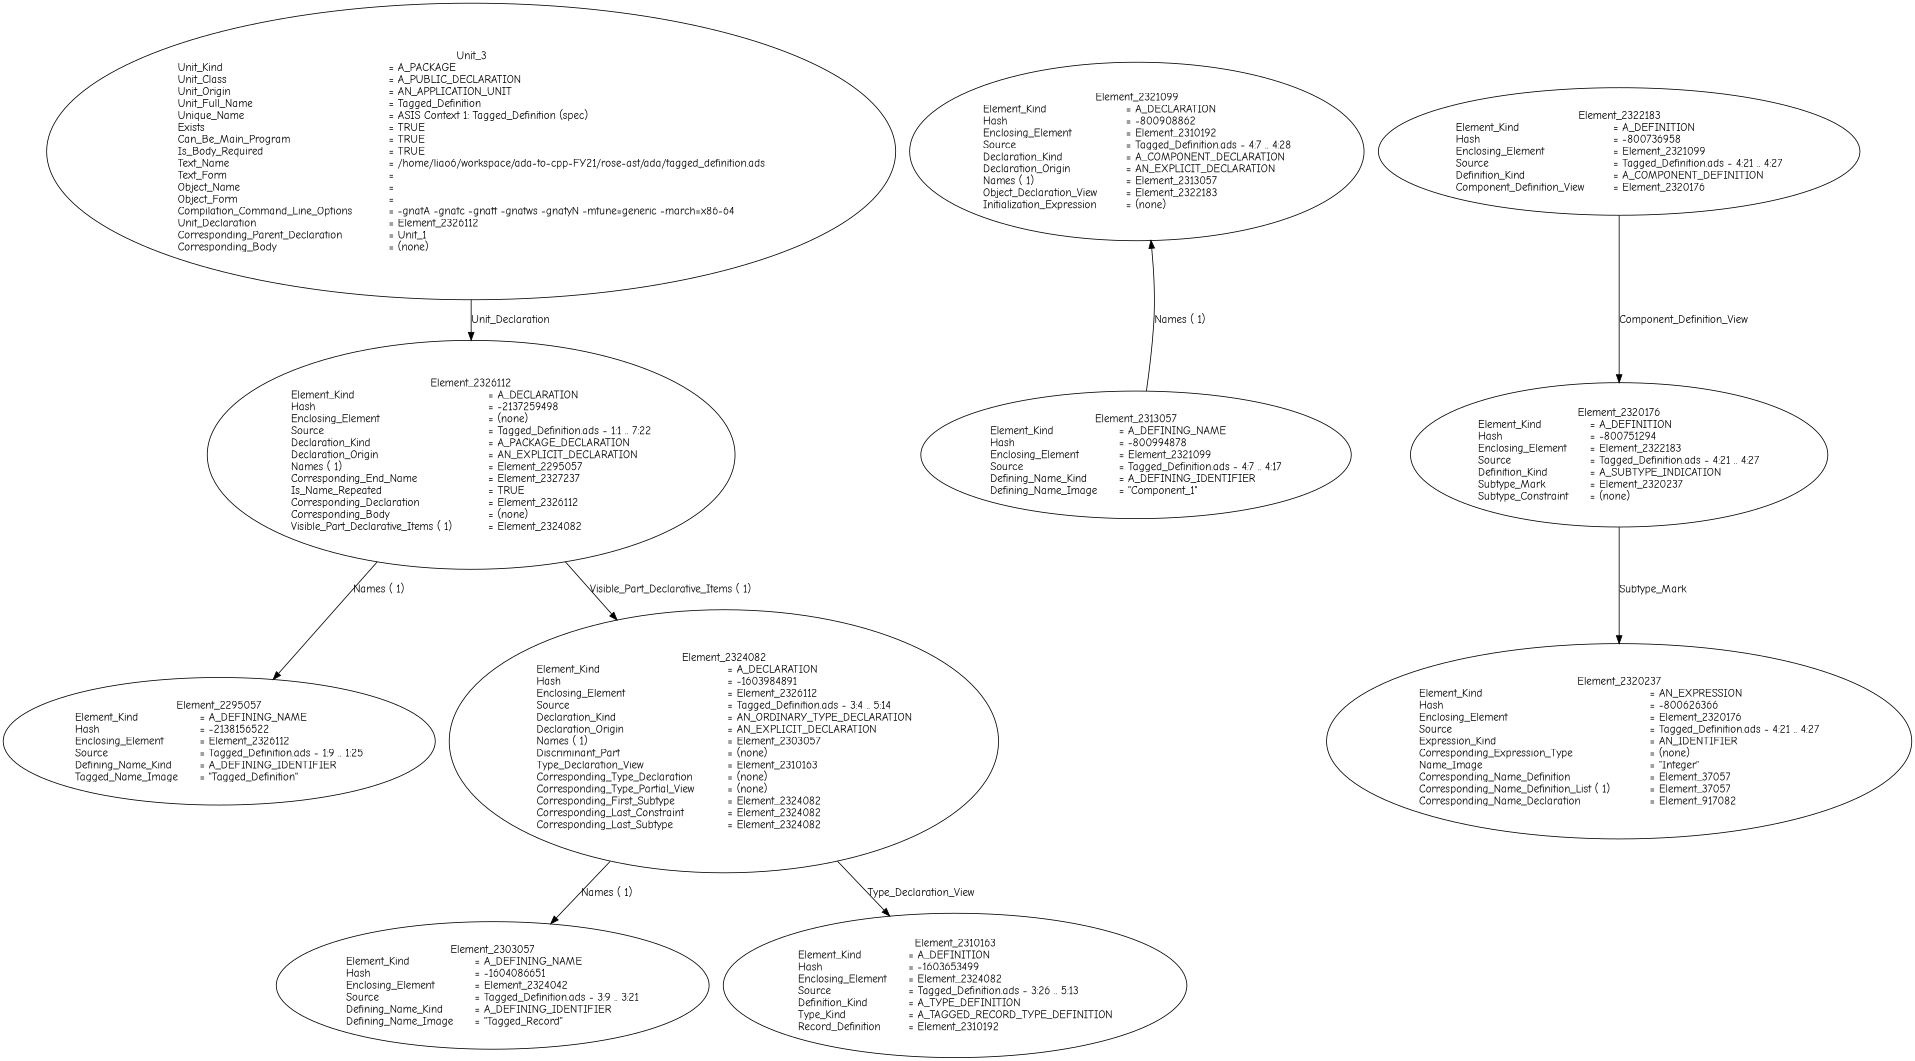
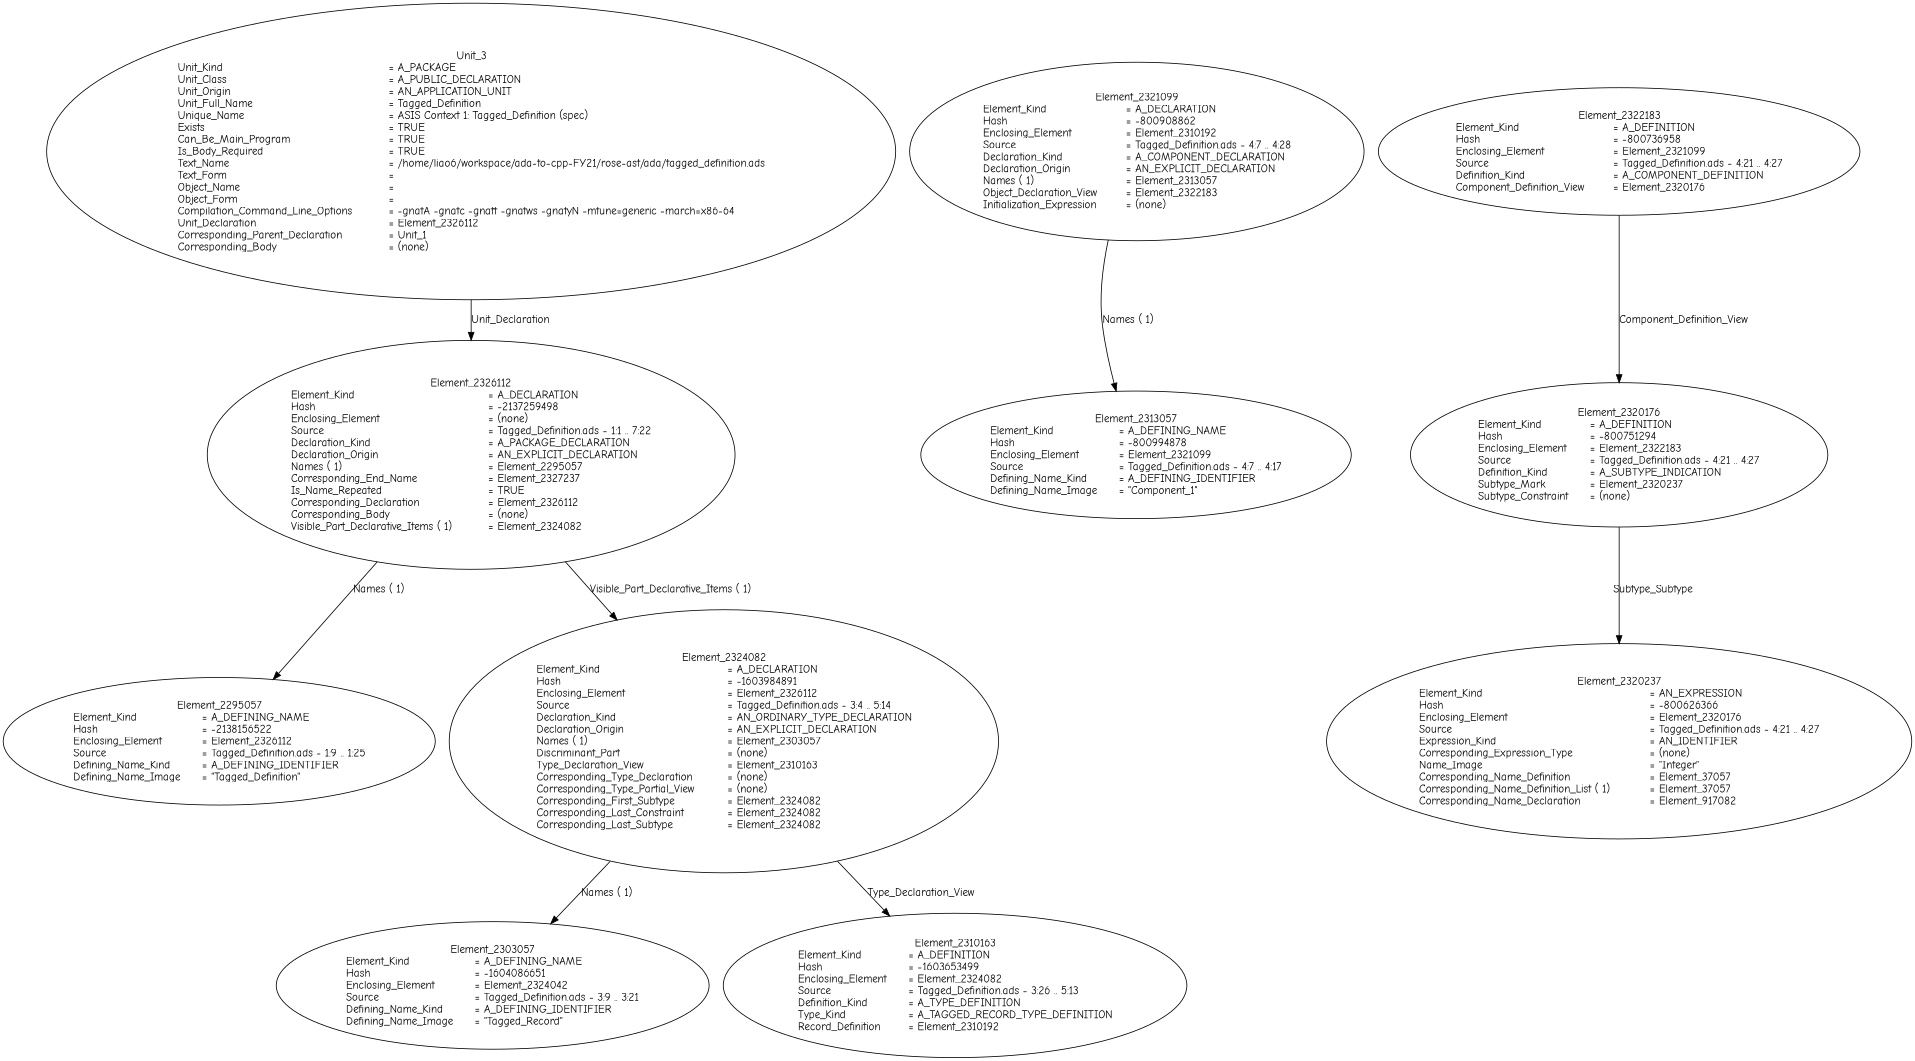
(1154, 320) -> (1101, 312)
(1653, 590) -> (1653, 590)
(136, 777) -> (136, 777)
